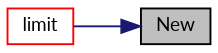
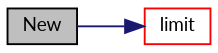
(97, 26) -> (101, 26)
